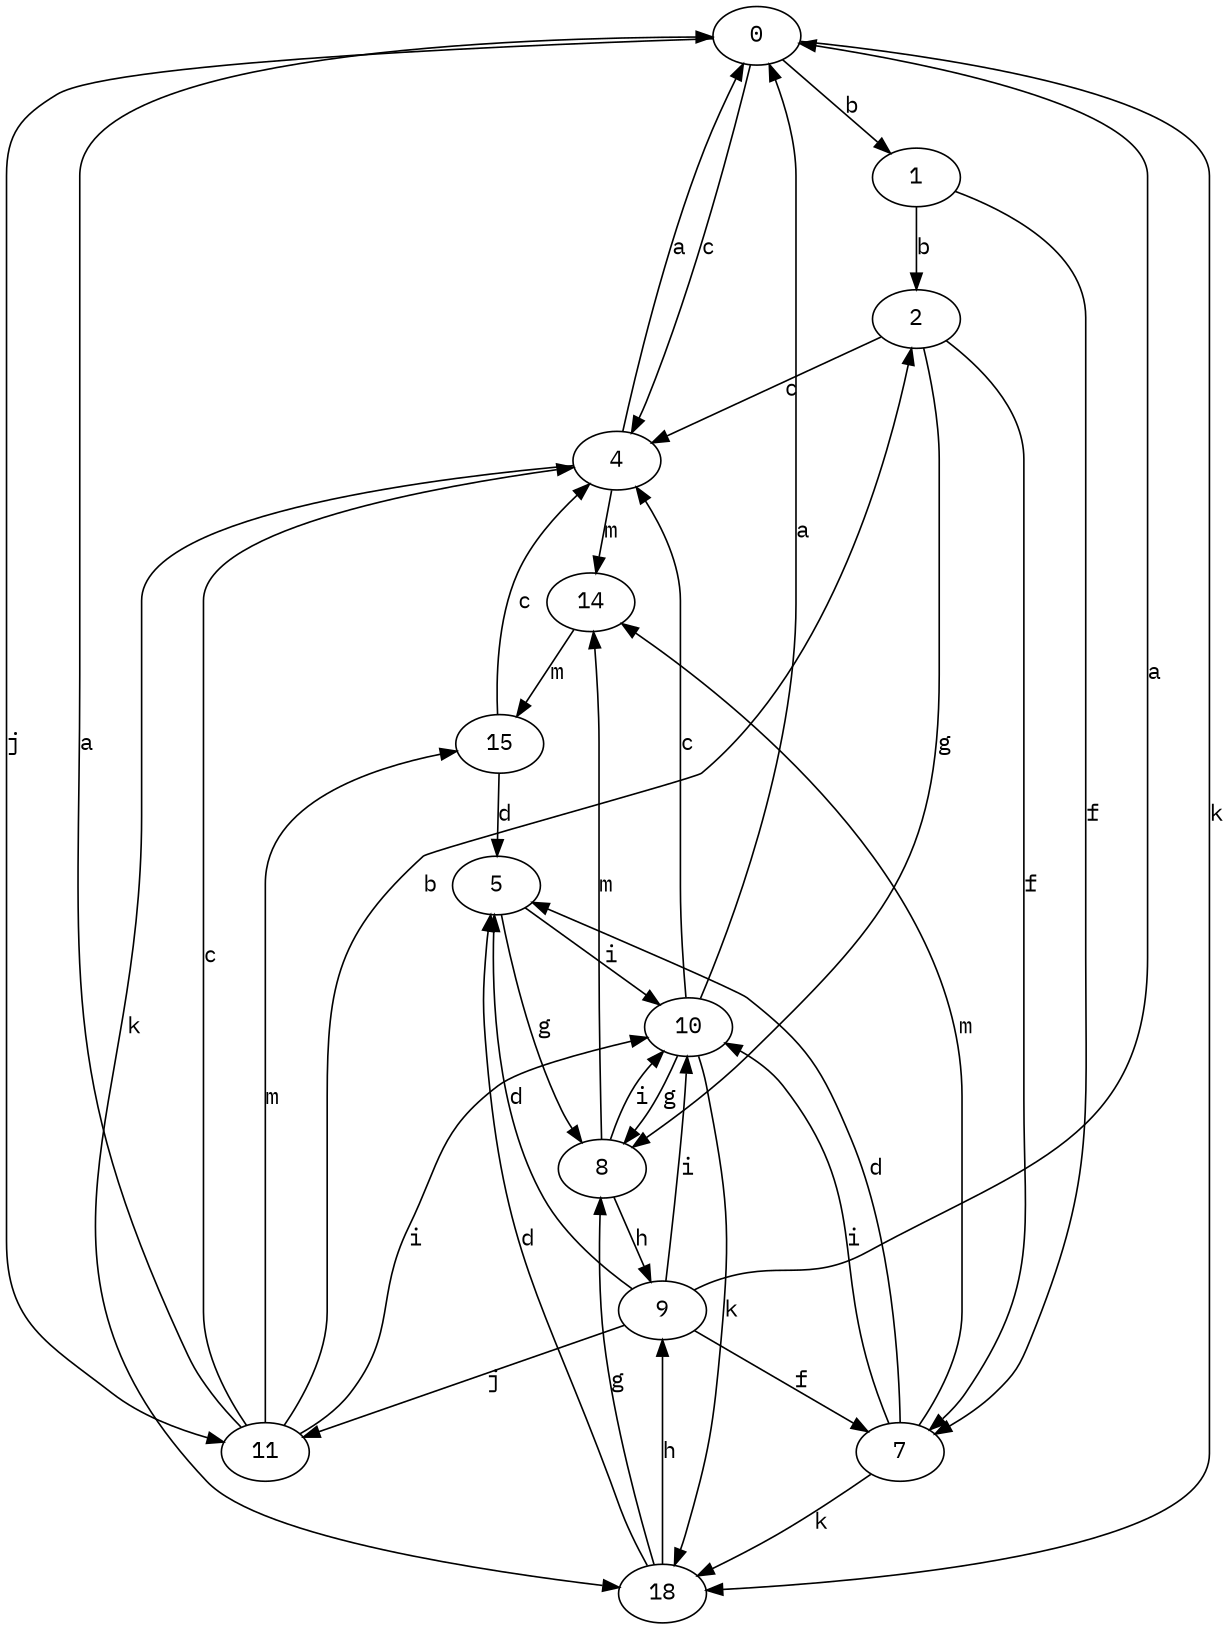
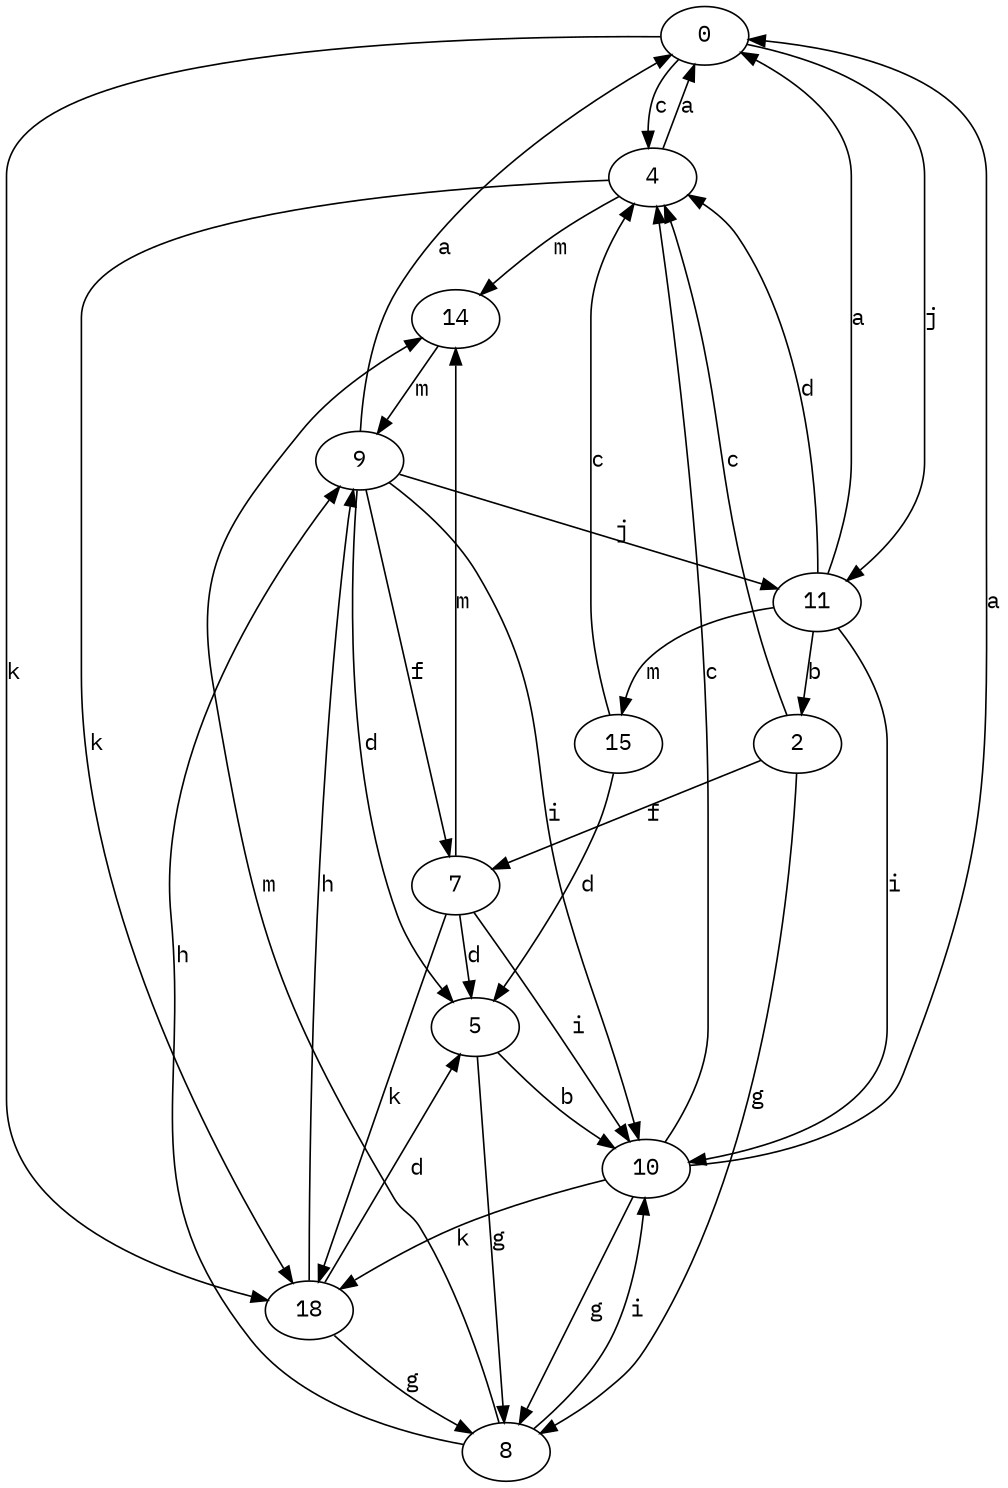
(916, 177) -> none
(550, 666) -> (413, 383)
(211, 956) -> (808, 390)
(611, 956) -> (567, 1098)
